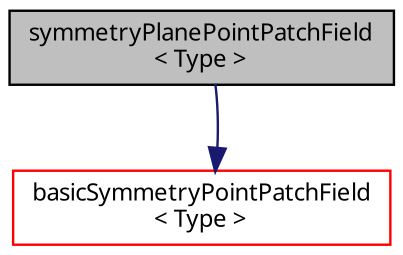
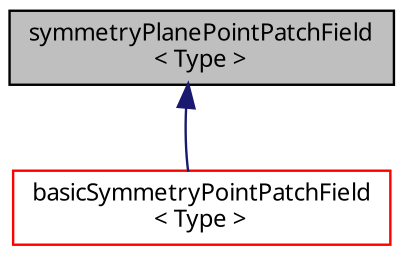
(218, 116) -> (186, 140)
